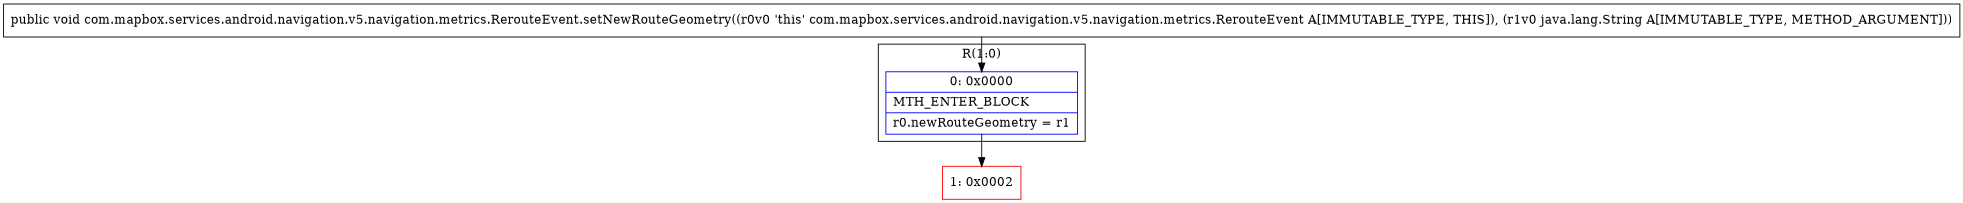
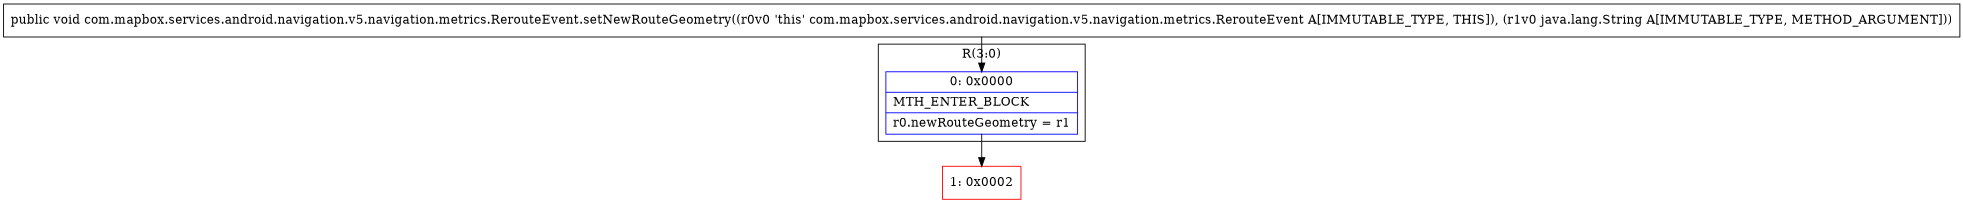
(982, 54) -> (982, 54)
